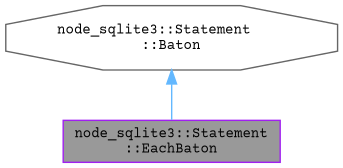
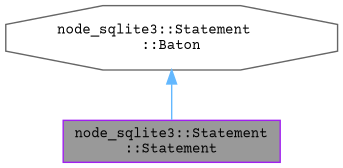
(172, 141) -> (172, 141)
